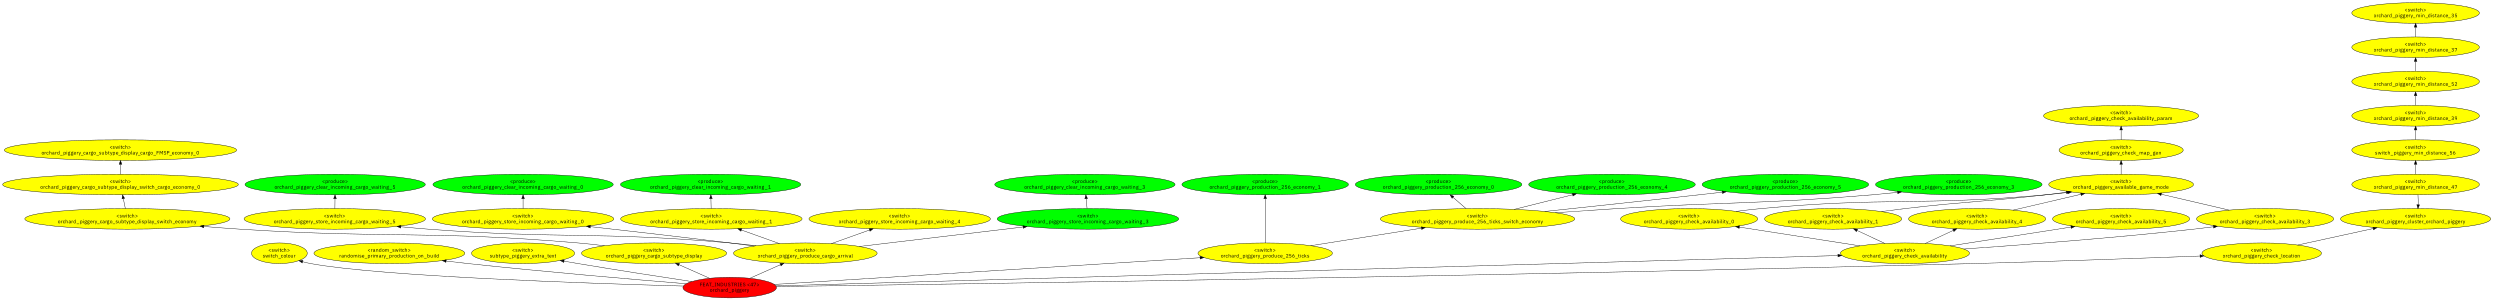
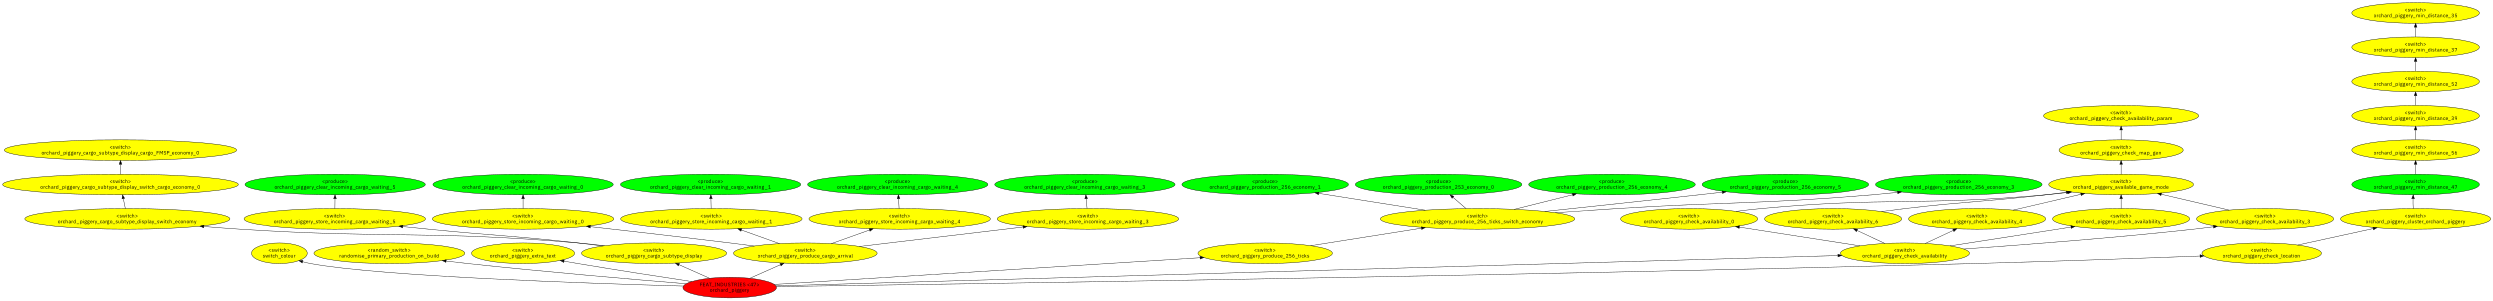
(2416, 150) -> (2416, 150)
none -> (898, 185)
(1439, 185) -> (1439, 185)
(2416, 185) -> (2416, 185)
(2418, 200) -> (2413, 204)
none -> (2121, 204)
(1088, 219) -> (1088, 219)
(1833, 219) -> (1833, 219)
(1265, 221) -> (1372, 202)
(579, 235) -> (493, 235)
(523, 253) -> (523, 253)
